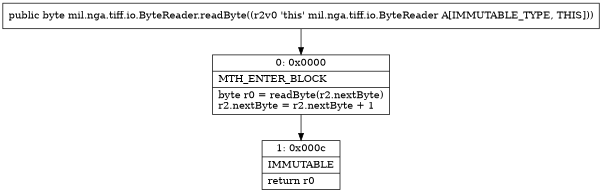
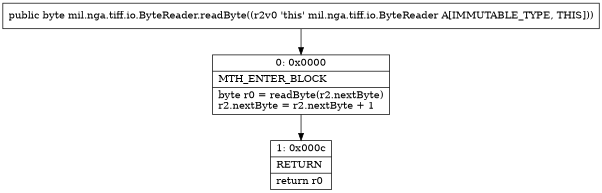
(301, 165) -> (299, 165)
